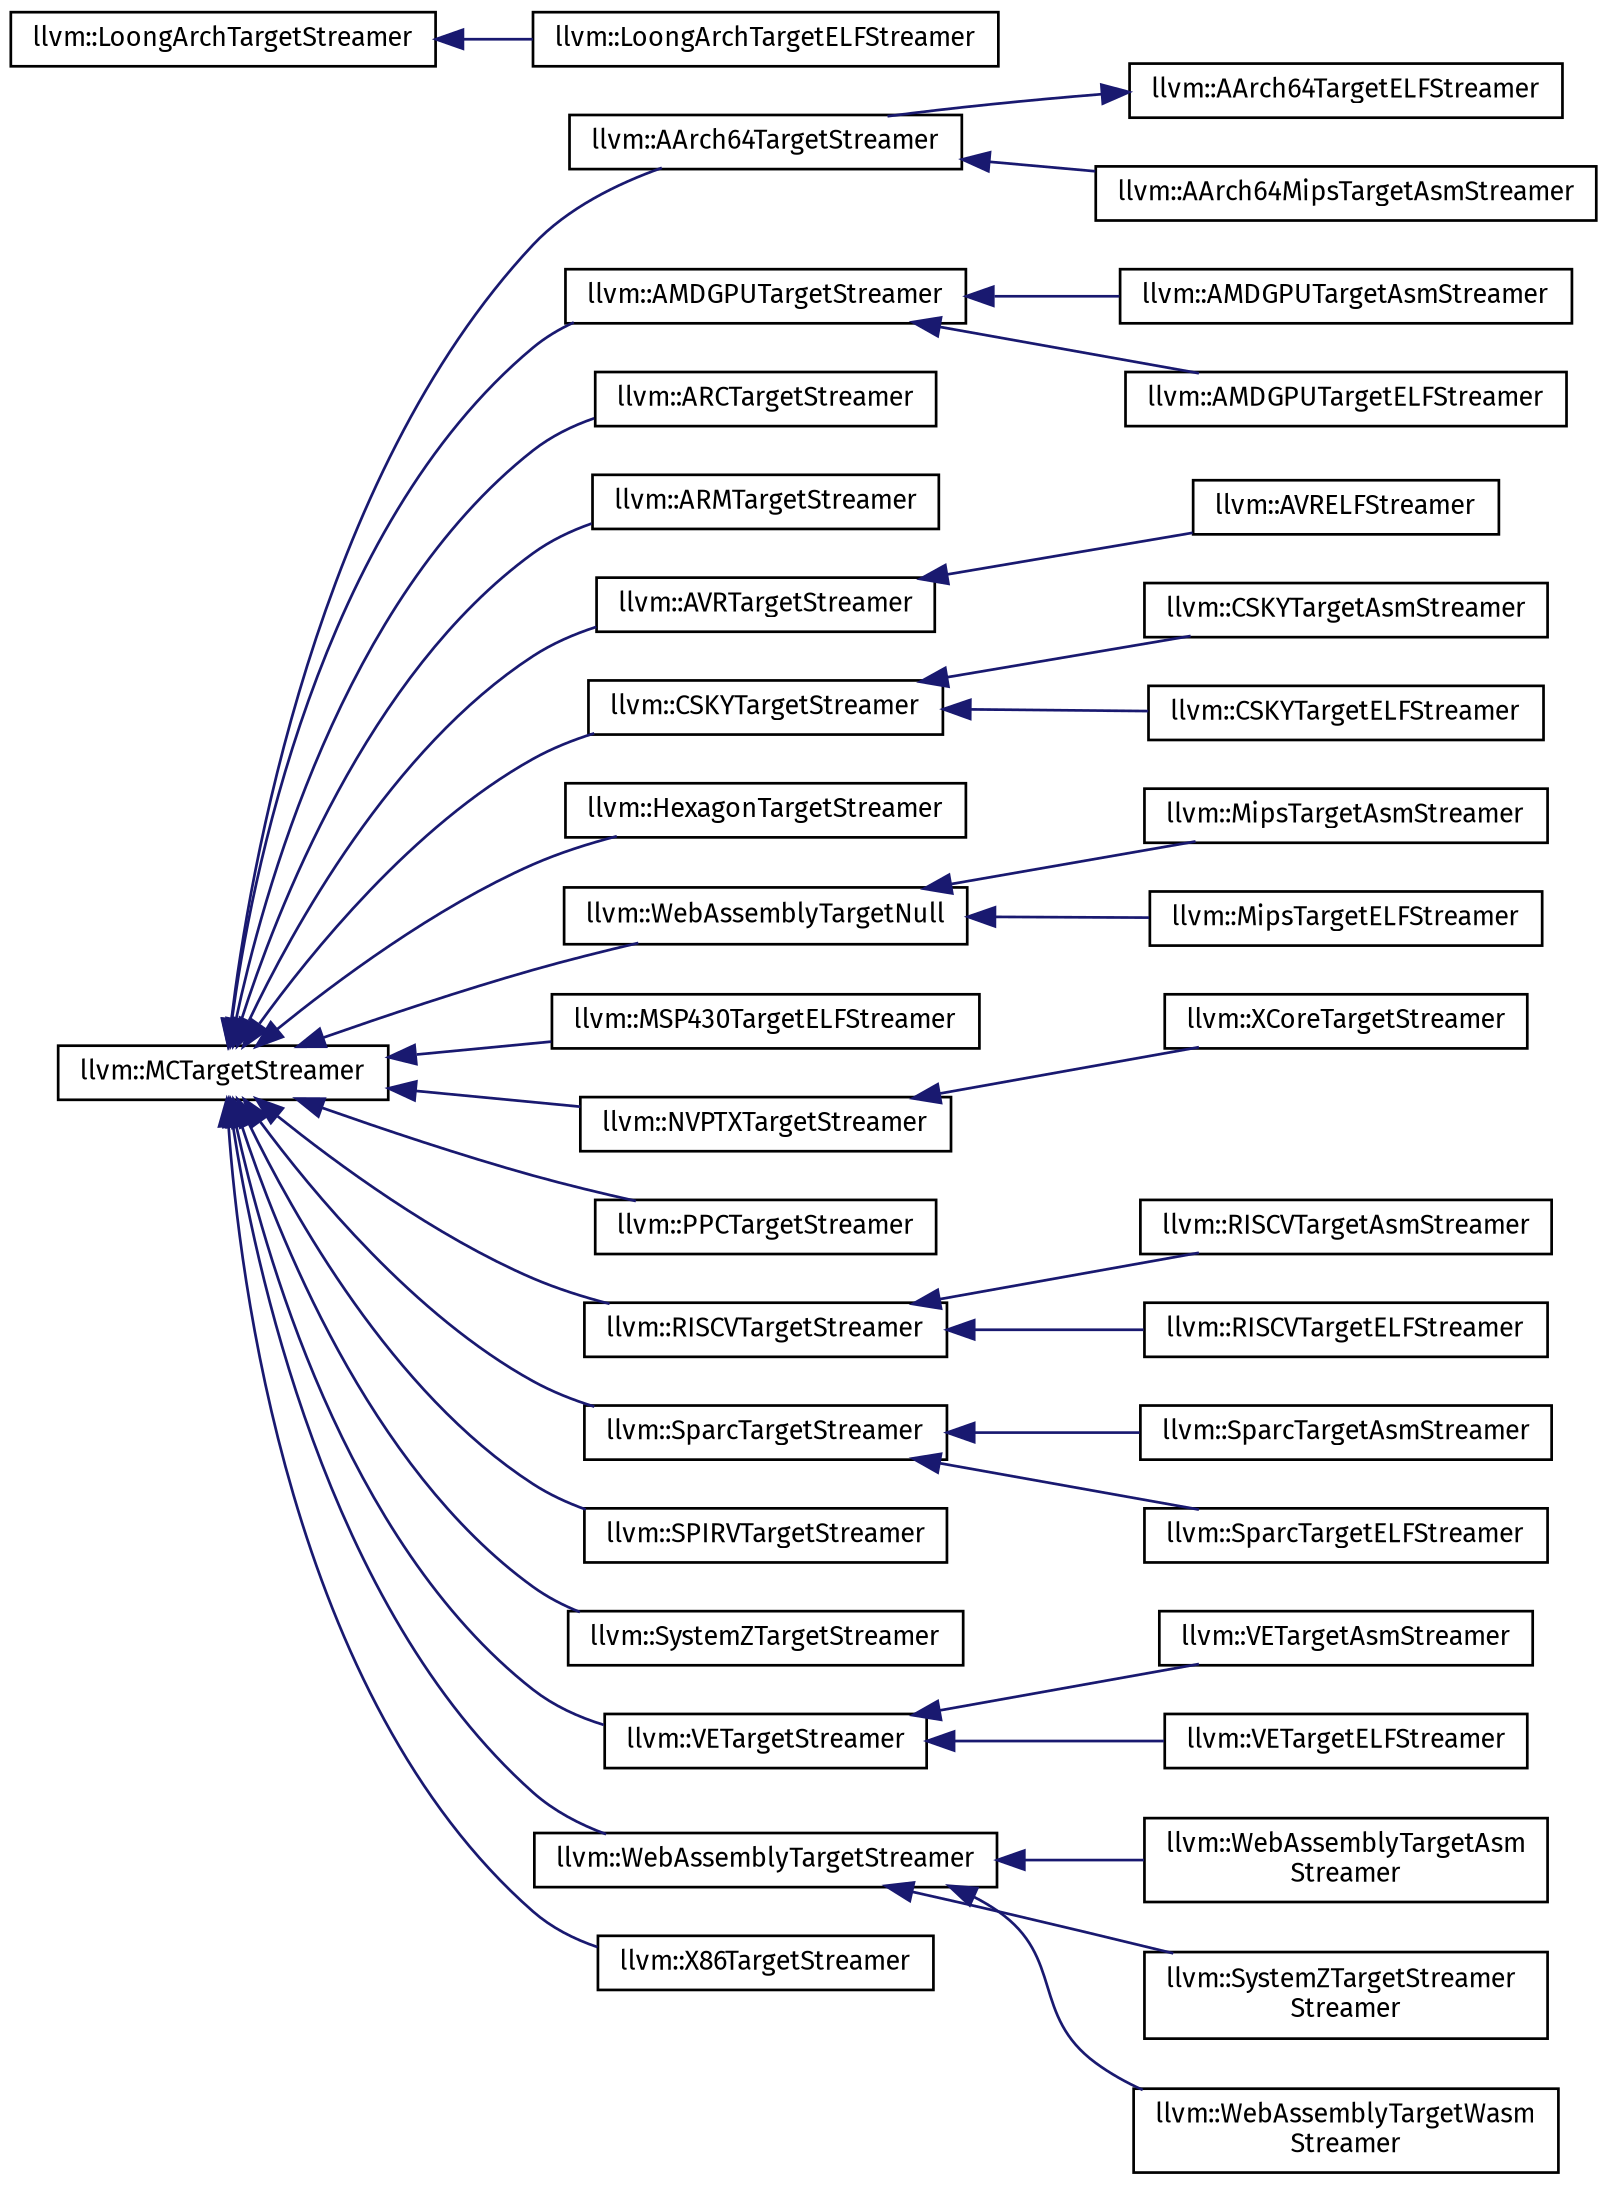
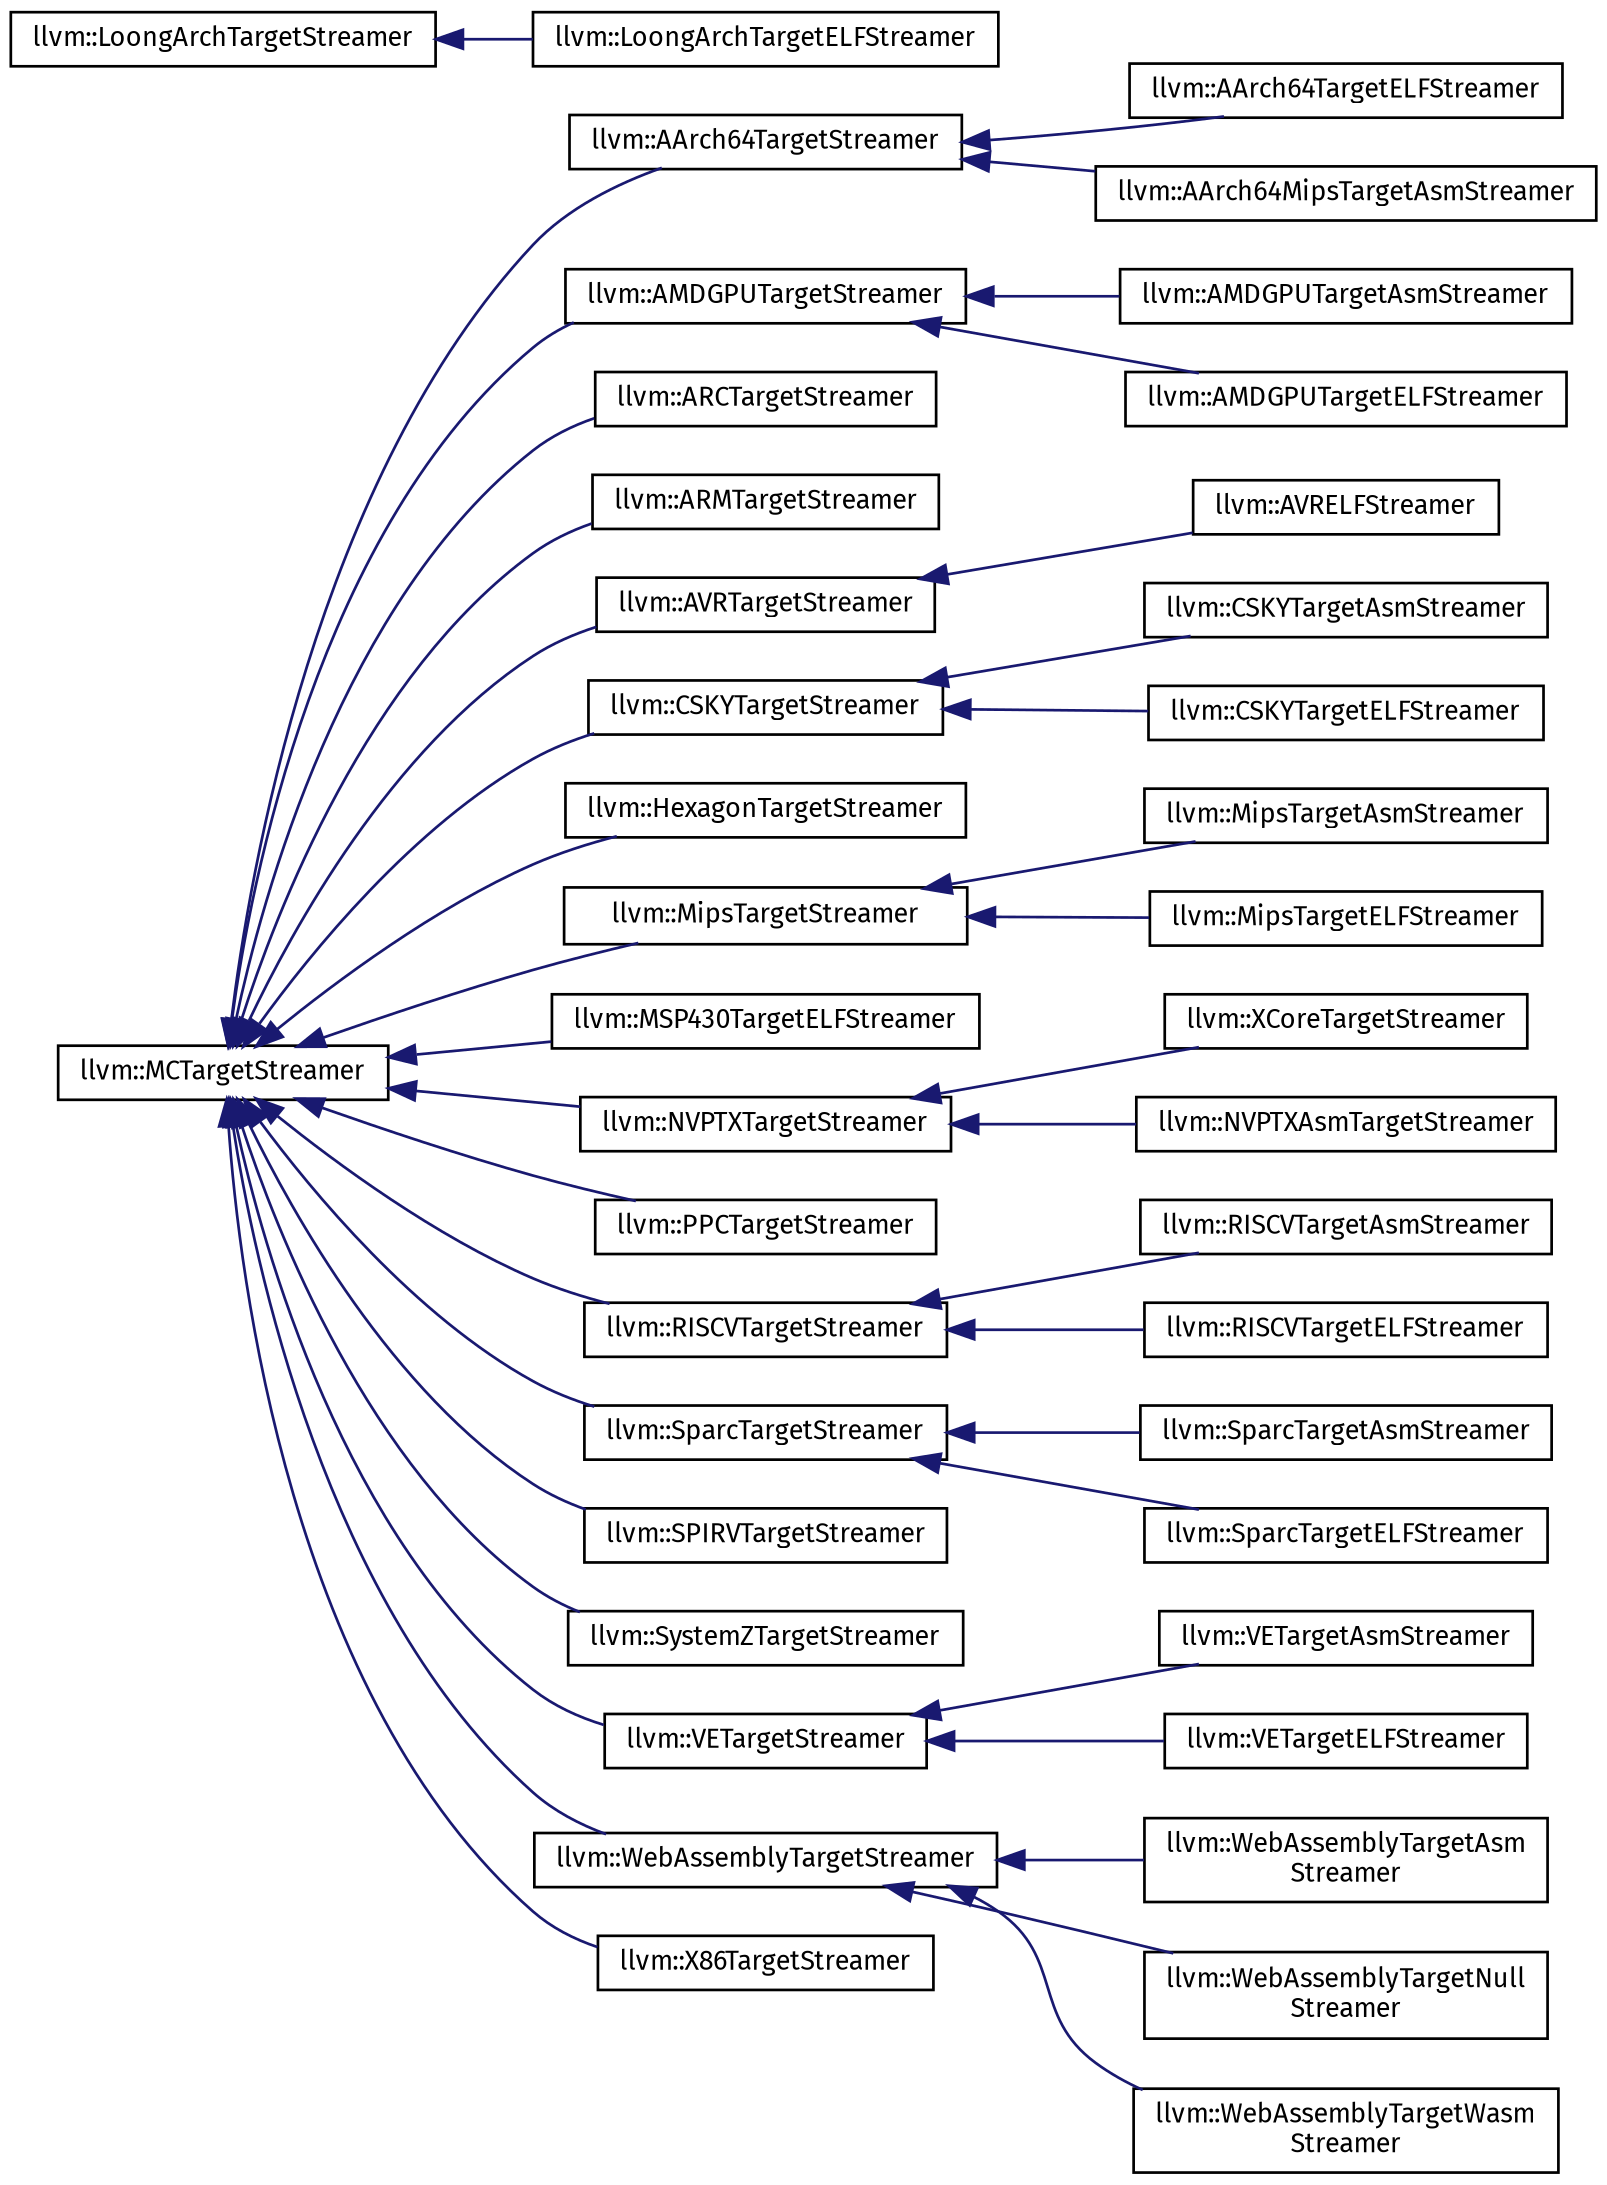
(995, 104) -> (1107, 130)
(766, 916) -> (766, 916)
none -> (1346, 1124)
(1346, 1995) -> (1346, 1995)
